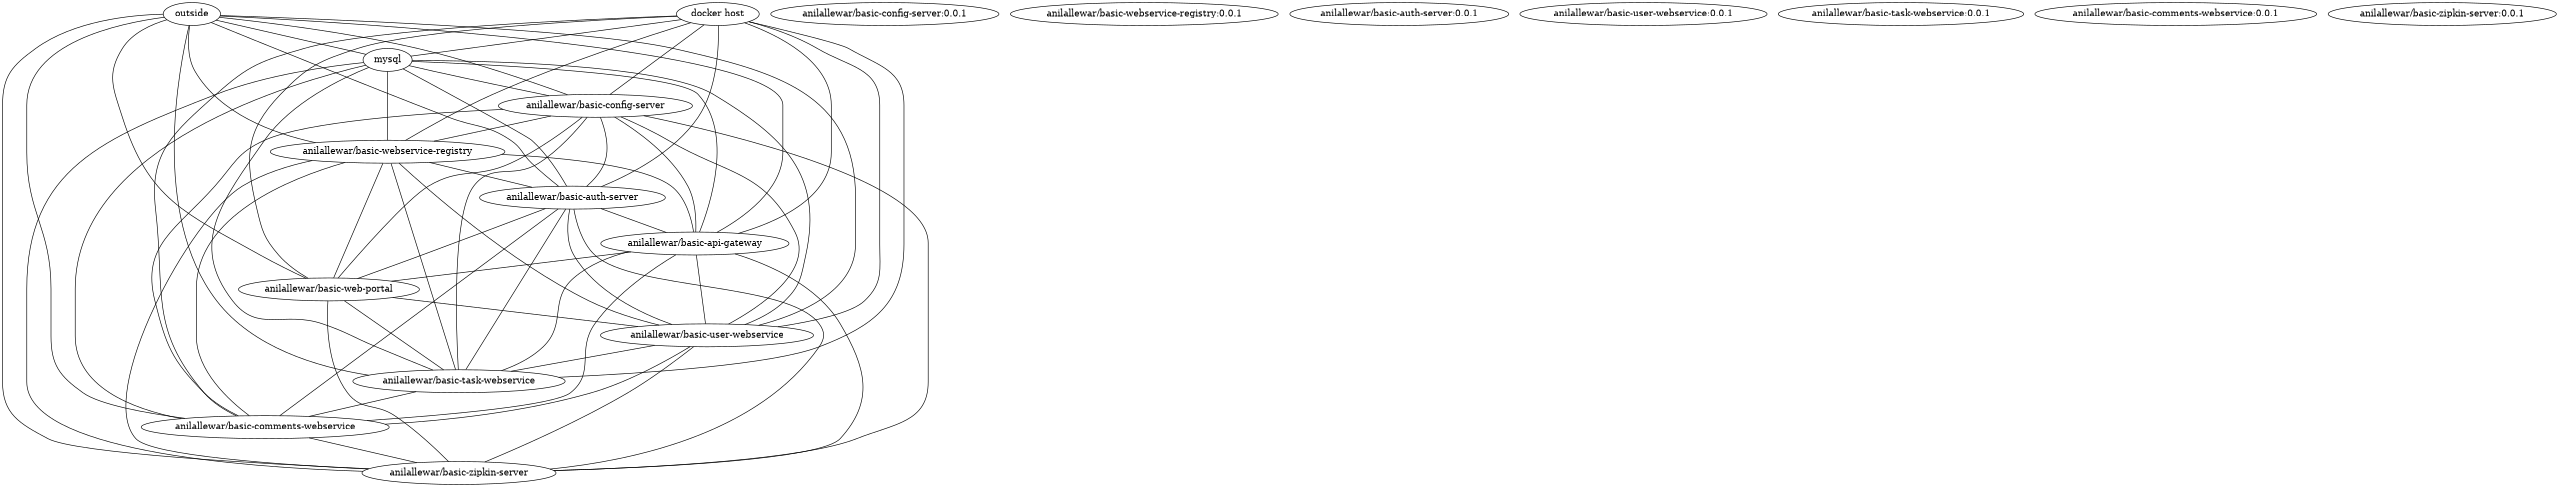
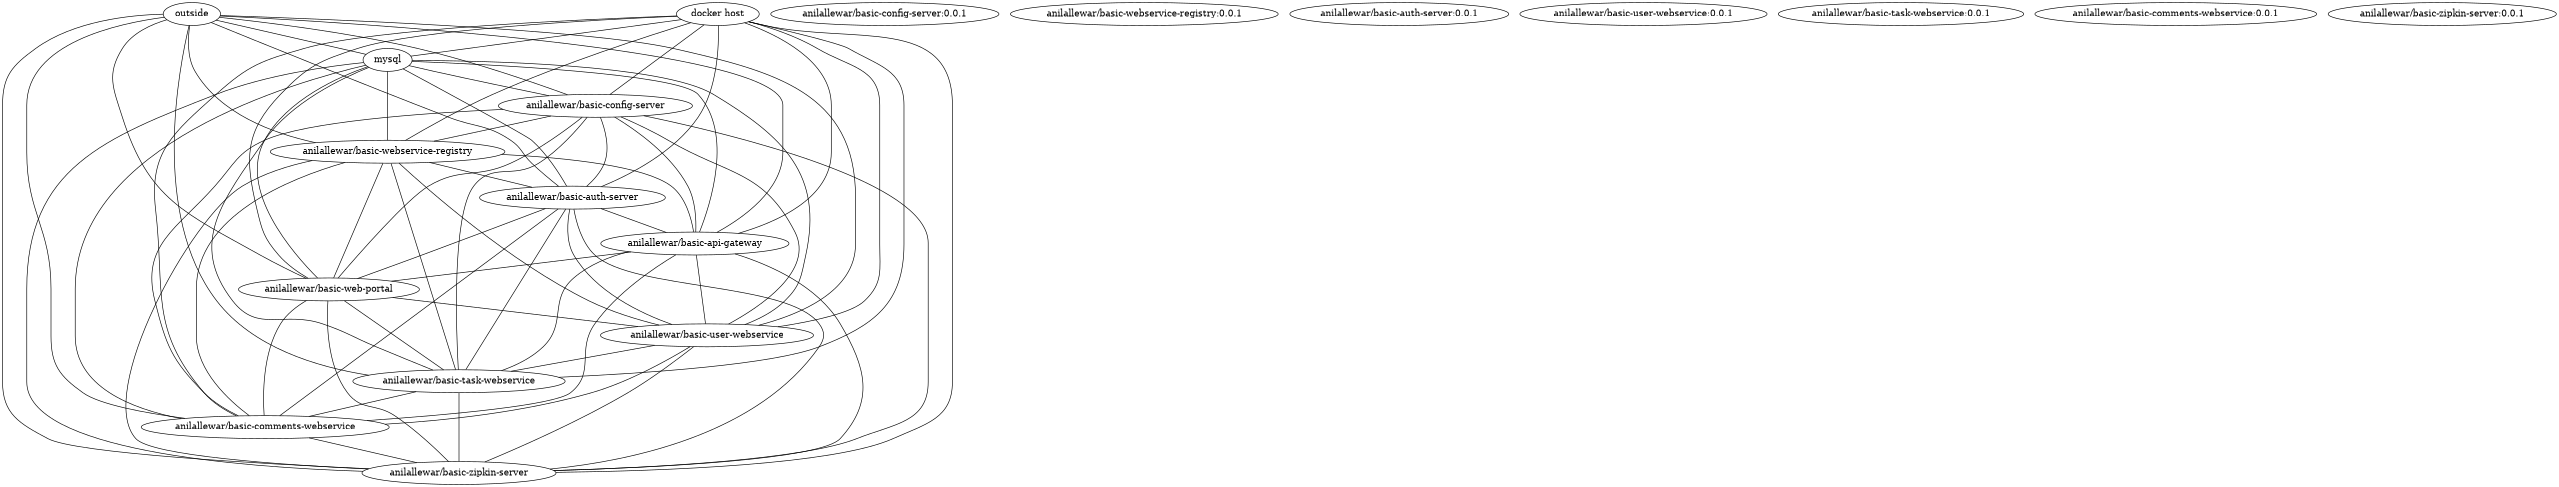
none -> (260, 153)
none -> (952, 336)
none -> (269, 351)
none -> (459, 427)
